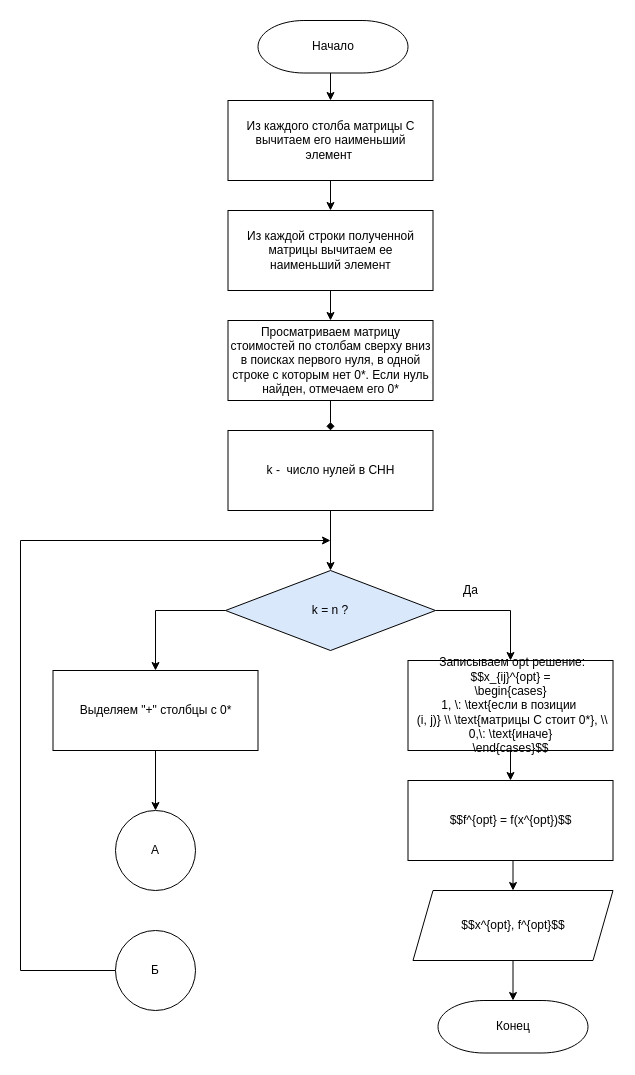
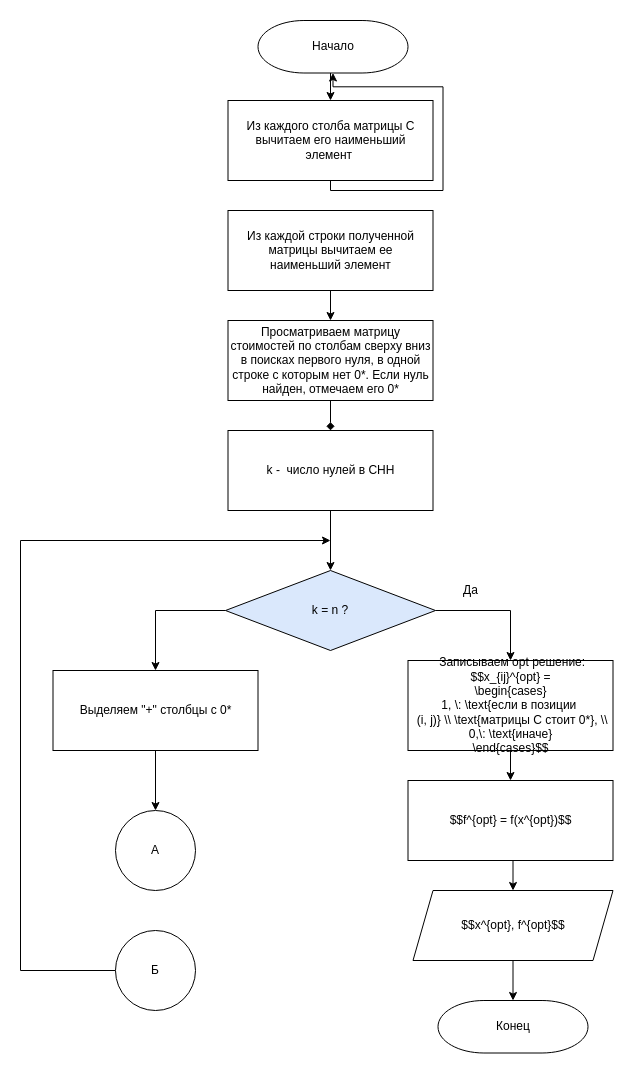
(331, 196) -> (443, 138)
